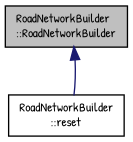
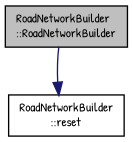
(75, 78) -> (58, 64)
